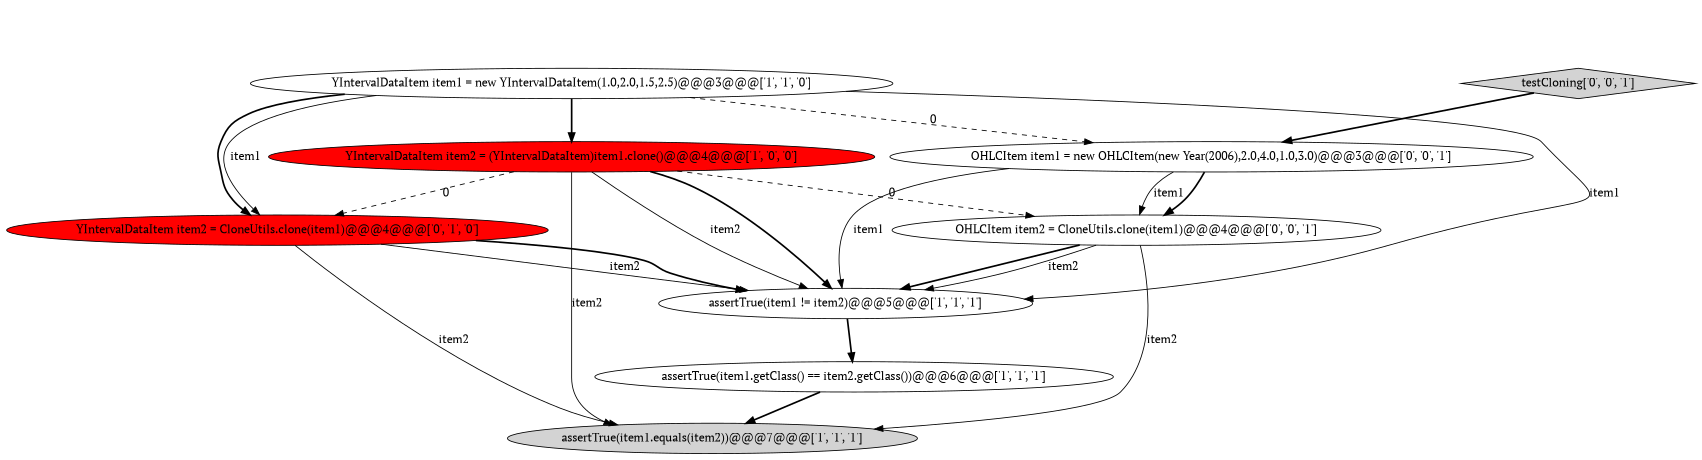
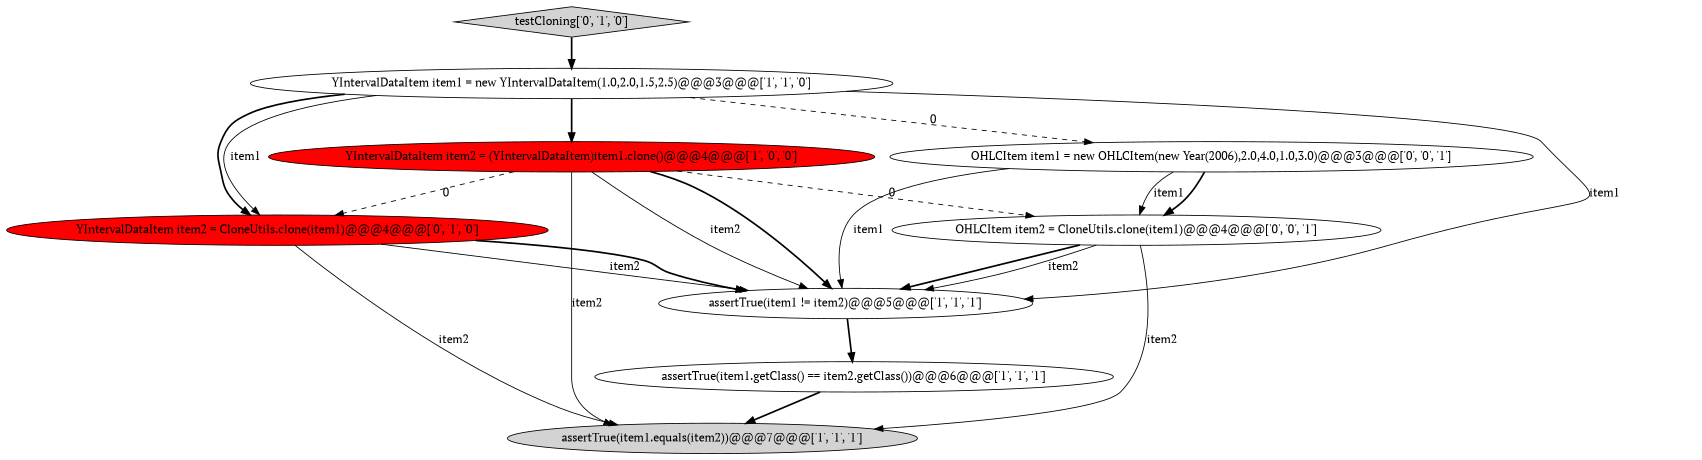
none -> (572, 22)
(1578, 83) -> none
